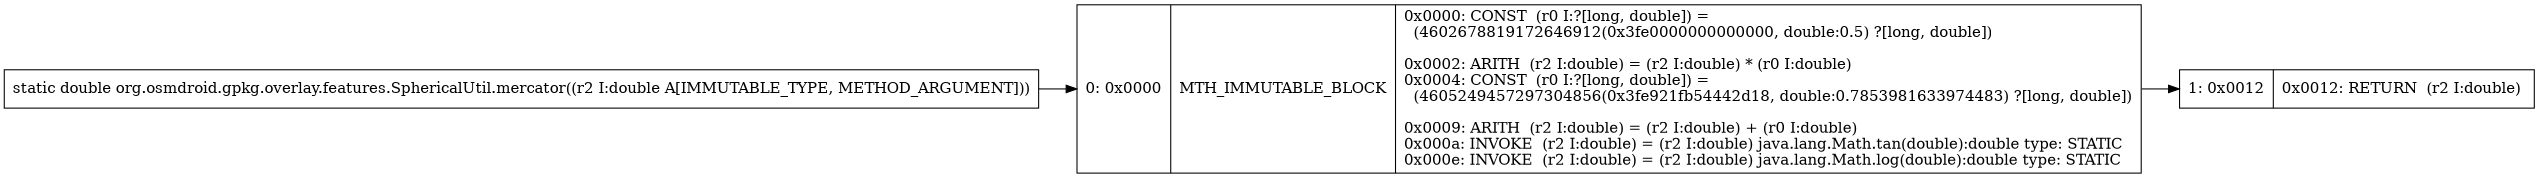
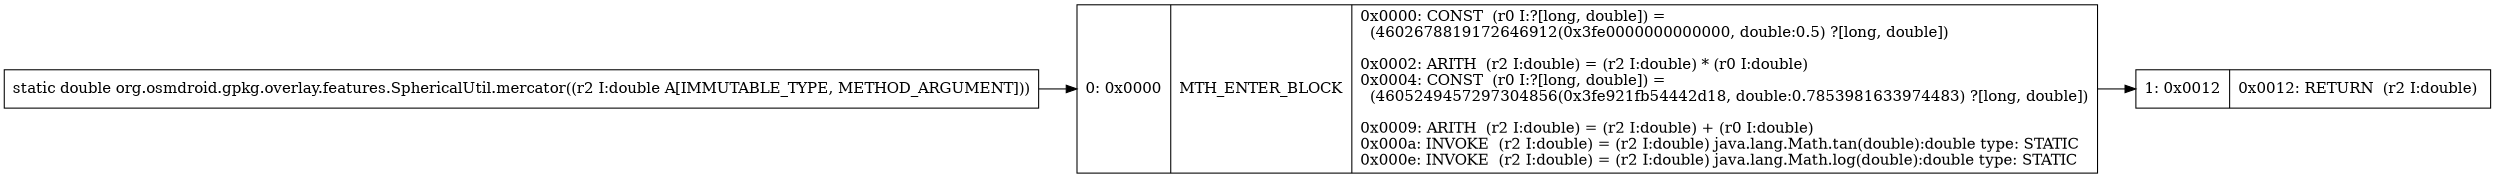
(1283, 88) -> (1261, 88)
